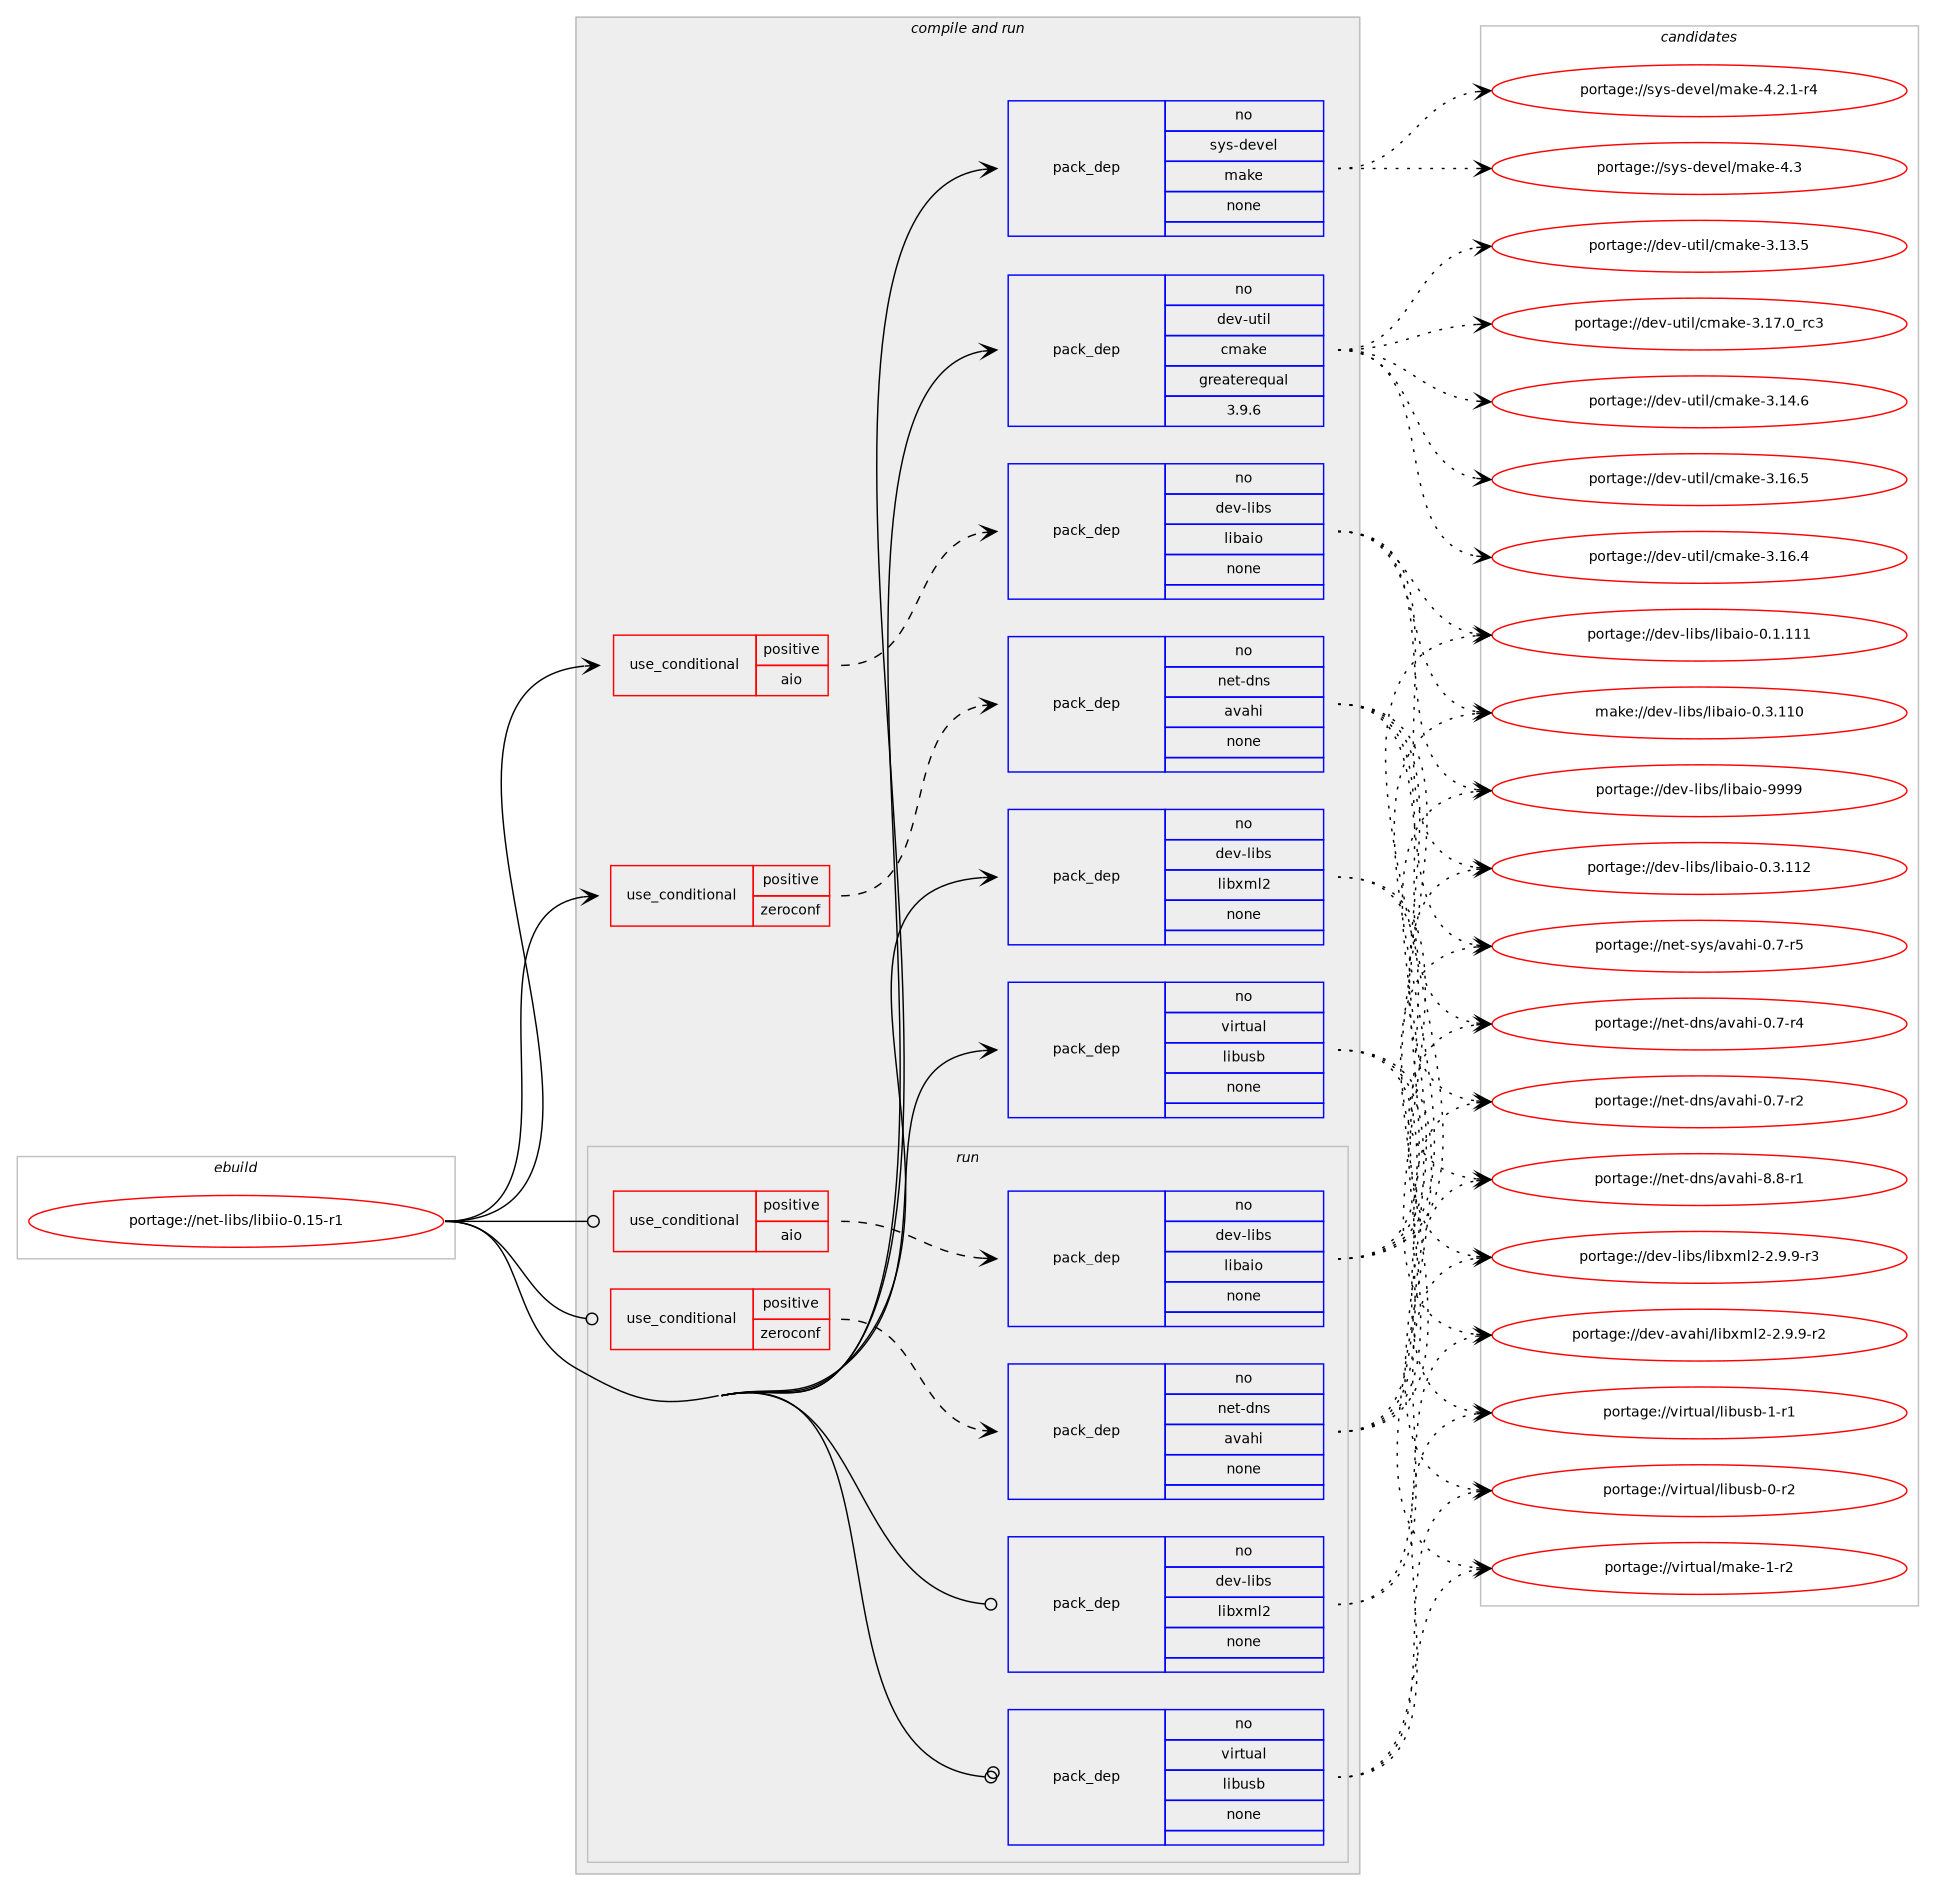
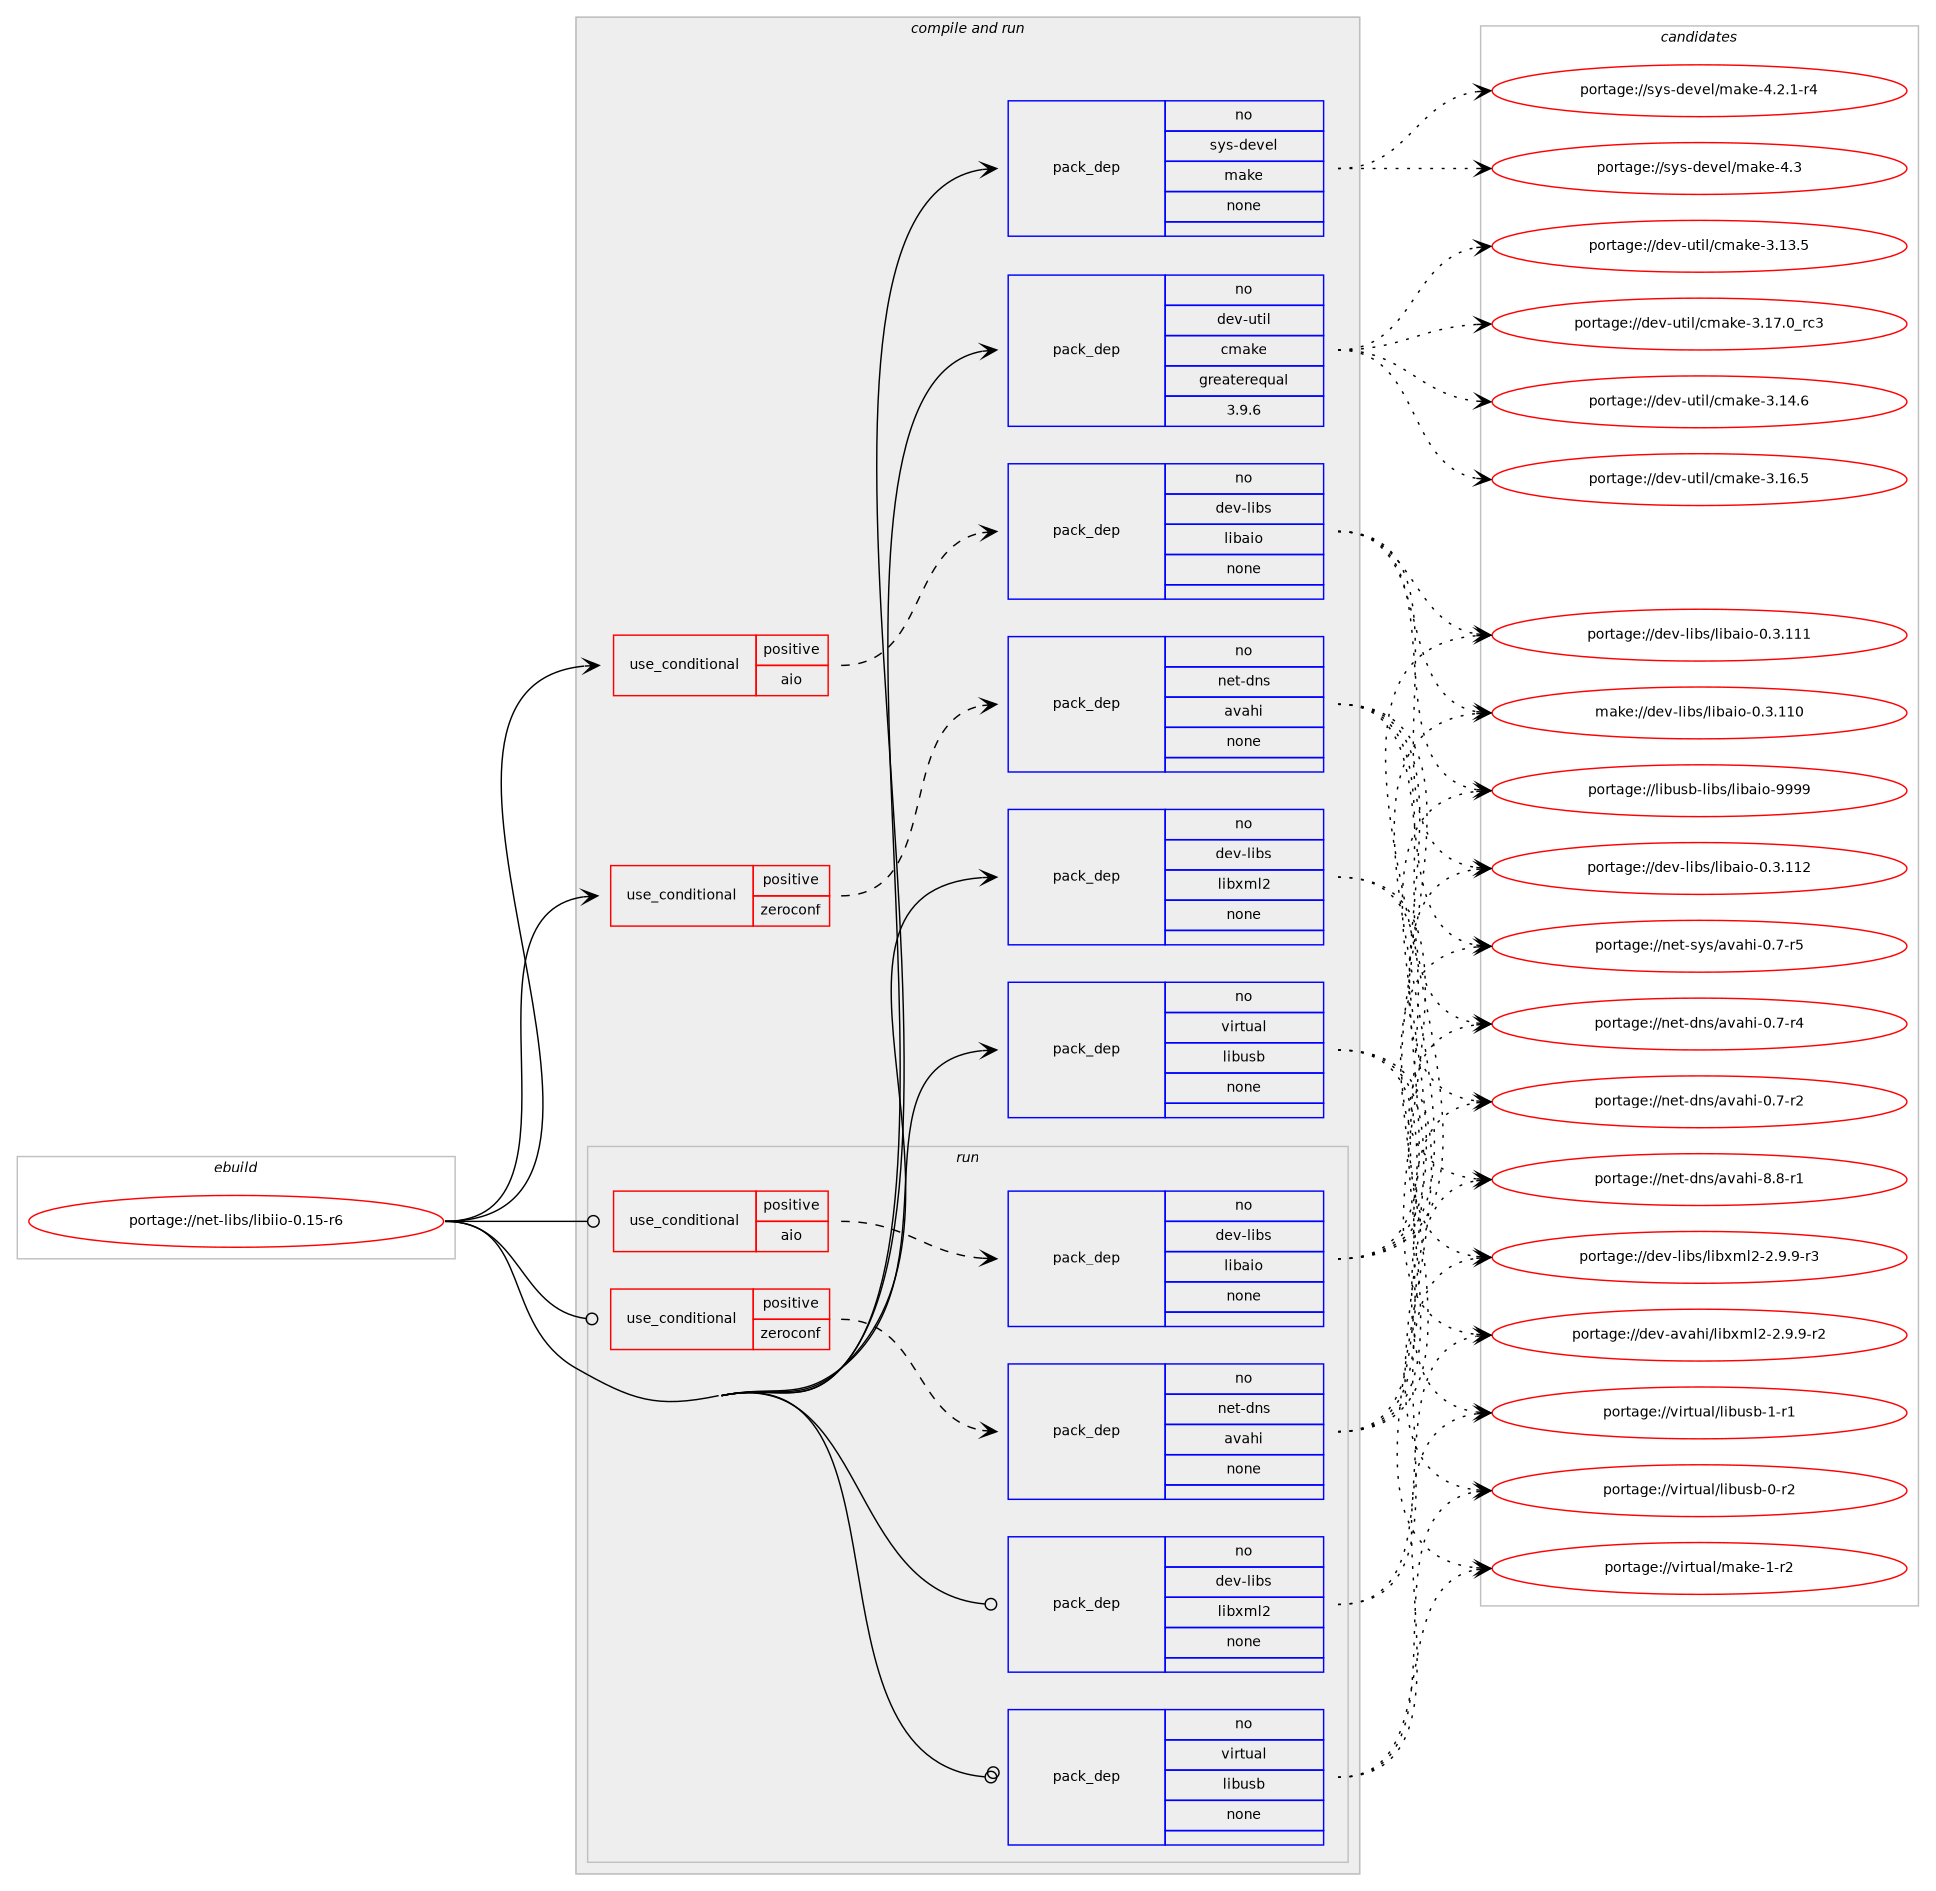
(1700, 557) -> none
(1700, 635) -> (1700, 635)
(1700, 791) -> (1700, 791)
(236, 1221) -> (236, 1221)
